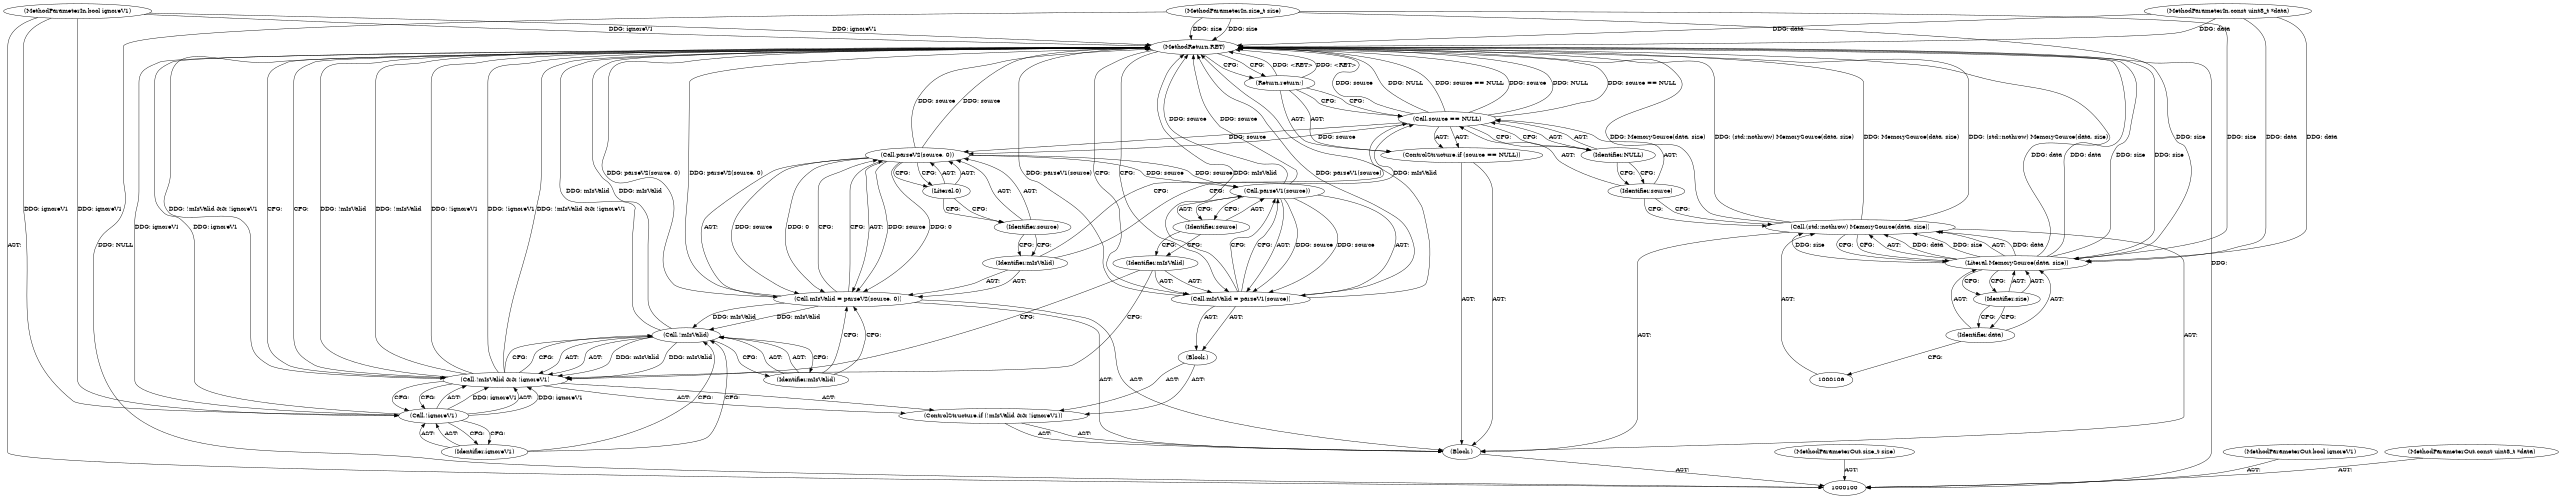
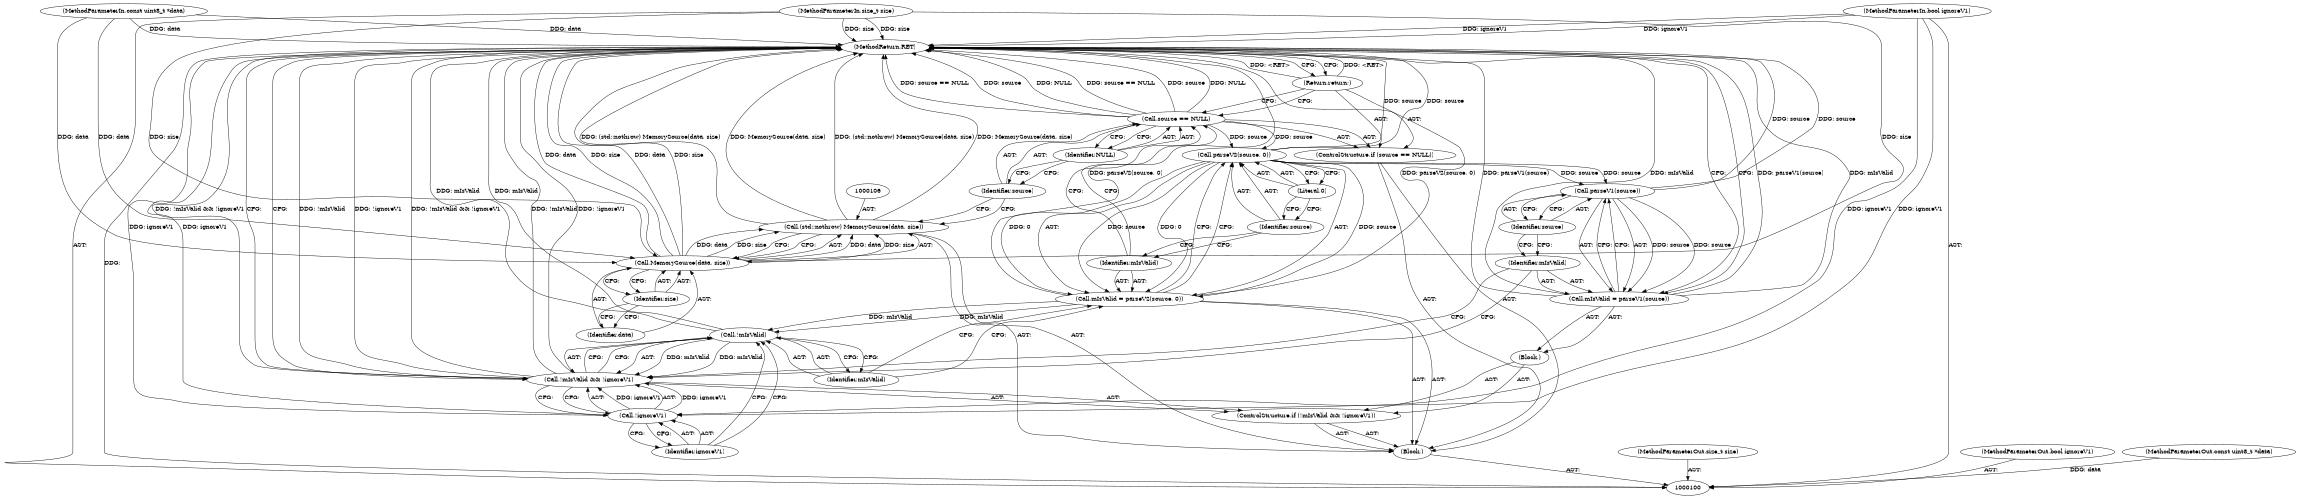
(116, 245) -> (81, 245)
(2017, 263) -> (683, 263)
(1906, 358) -> none
(2346, 470) -> (2085, 470)
